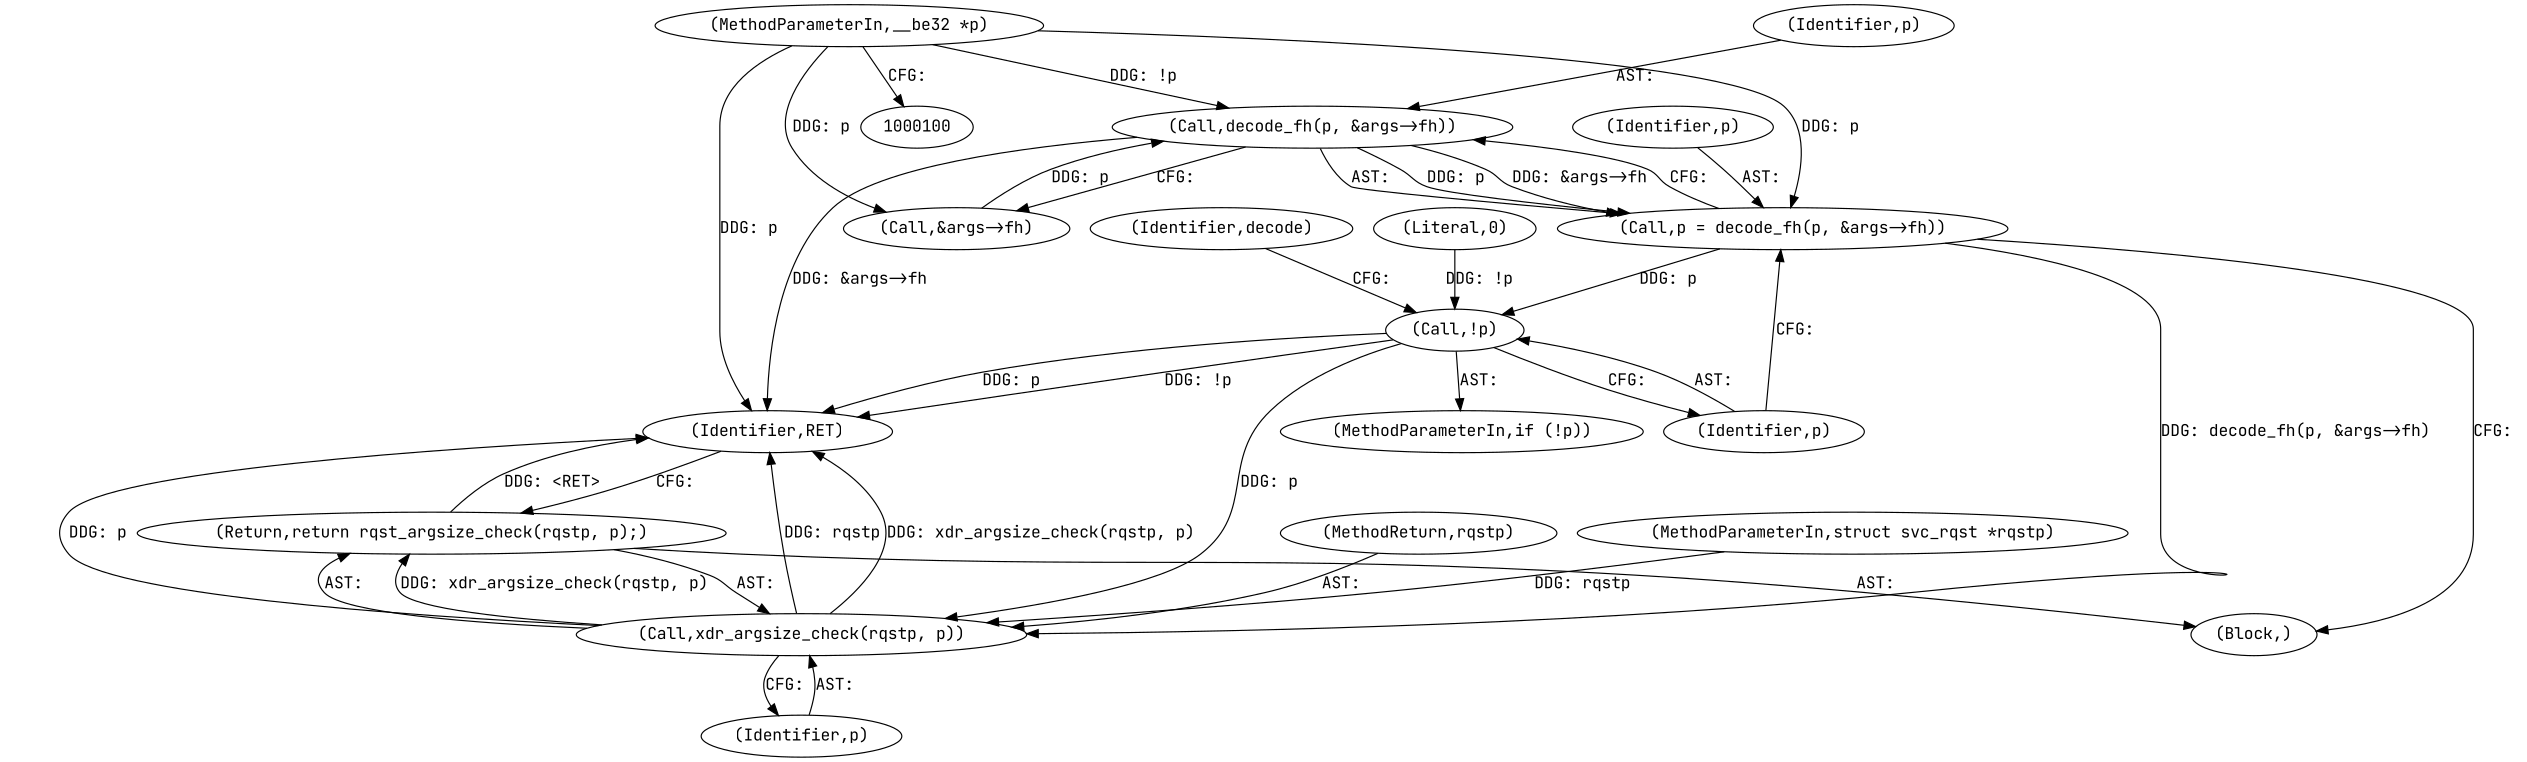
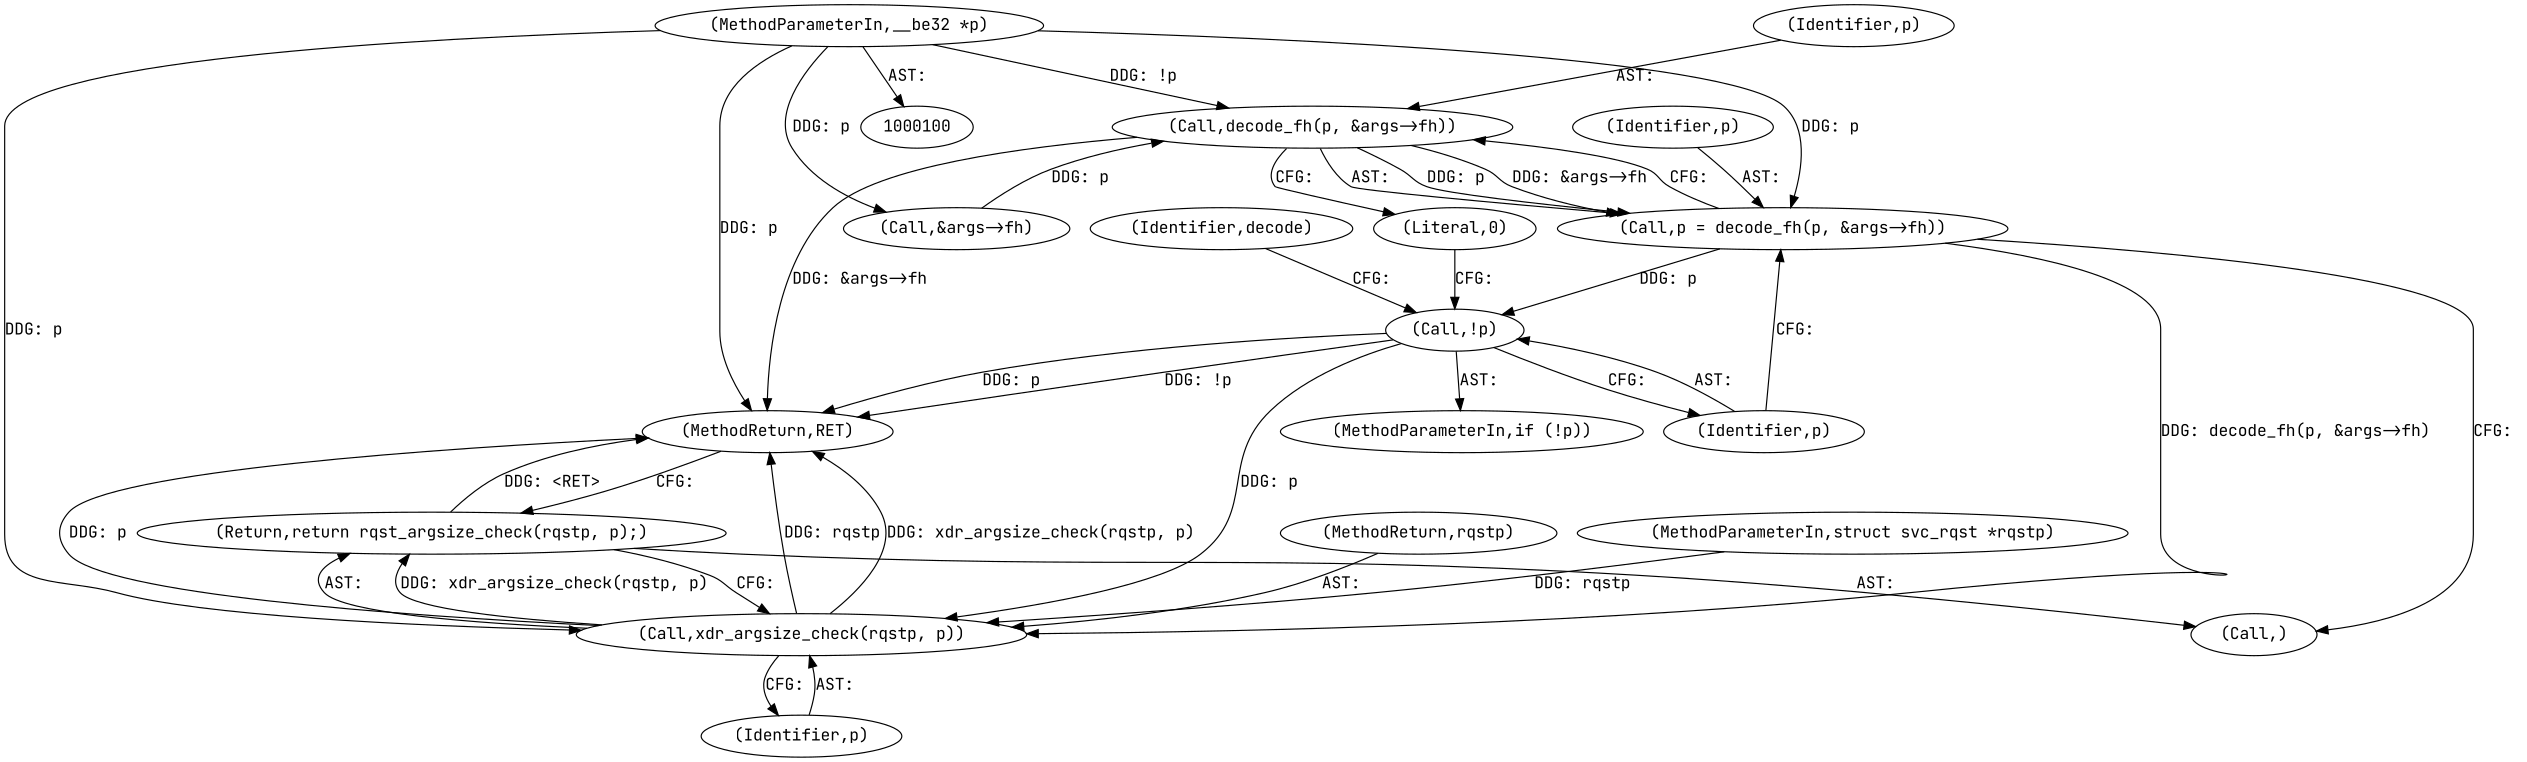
(912, 76) -> (912, 76)
(1137, 177) -> (1308, 195)
(1479, 279) -> (1479, 279)
none -> (5, 291)
(768, 432) -> (768, 432)
(761, 584) -> (761, 584)
(2254, 635) -> (2254, 635)
